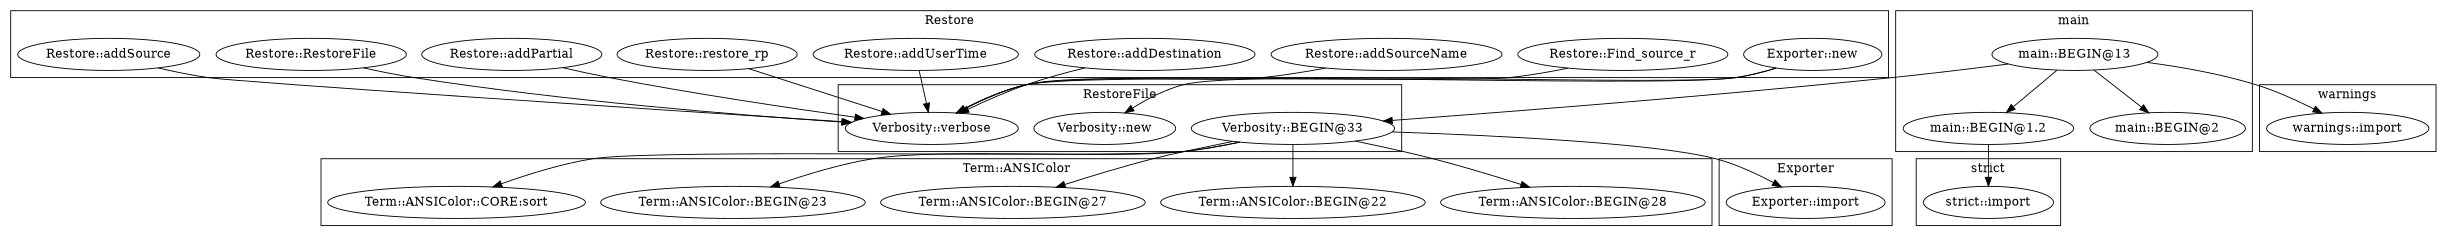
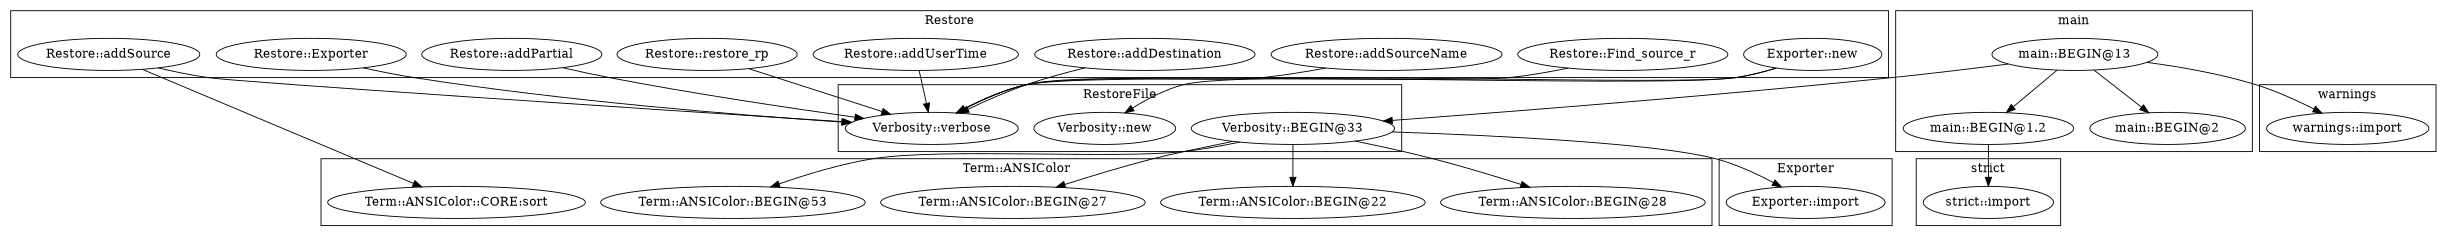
(311, 54) -> (311, 54)
(869, 154) -> (278, 126)
(733, 202) -> (733, 202)
